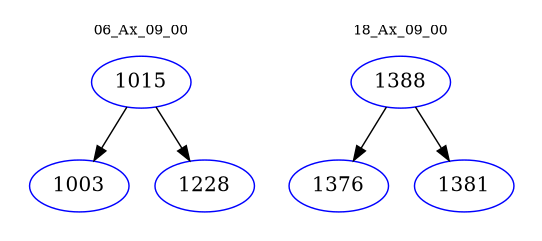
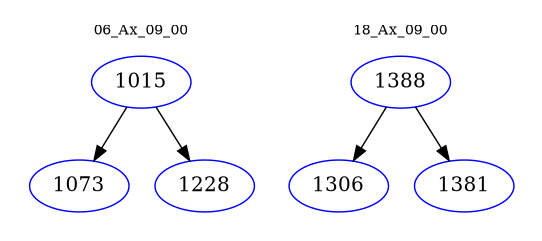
(79, 186) -> (79, 186)
(339, 186) -> (339, 186)
